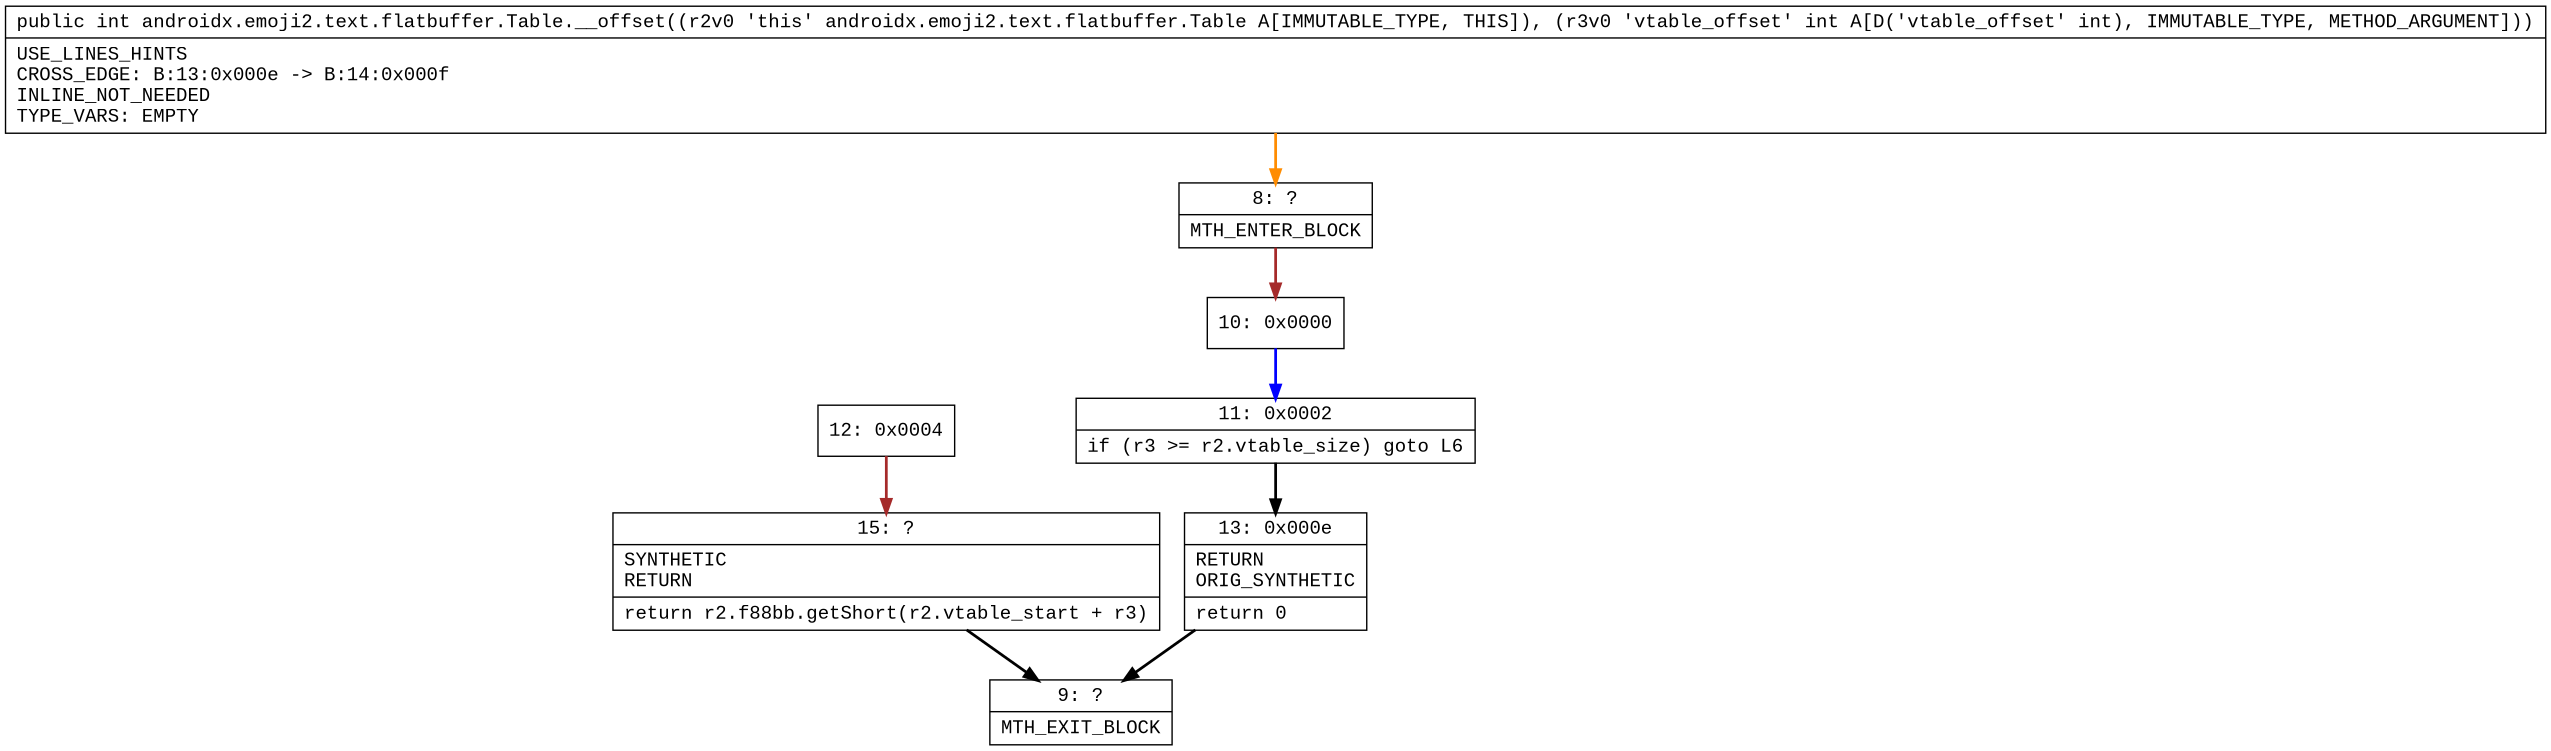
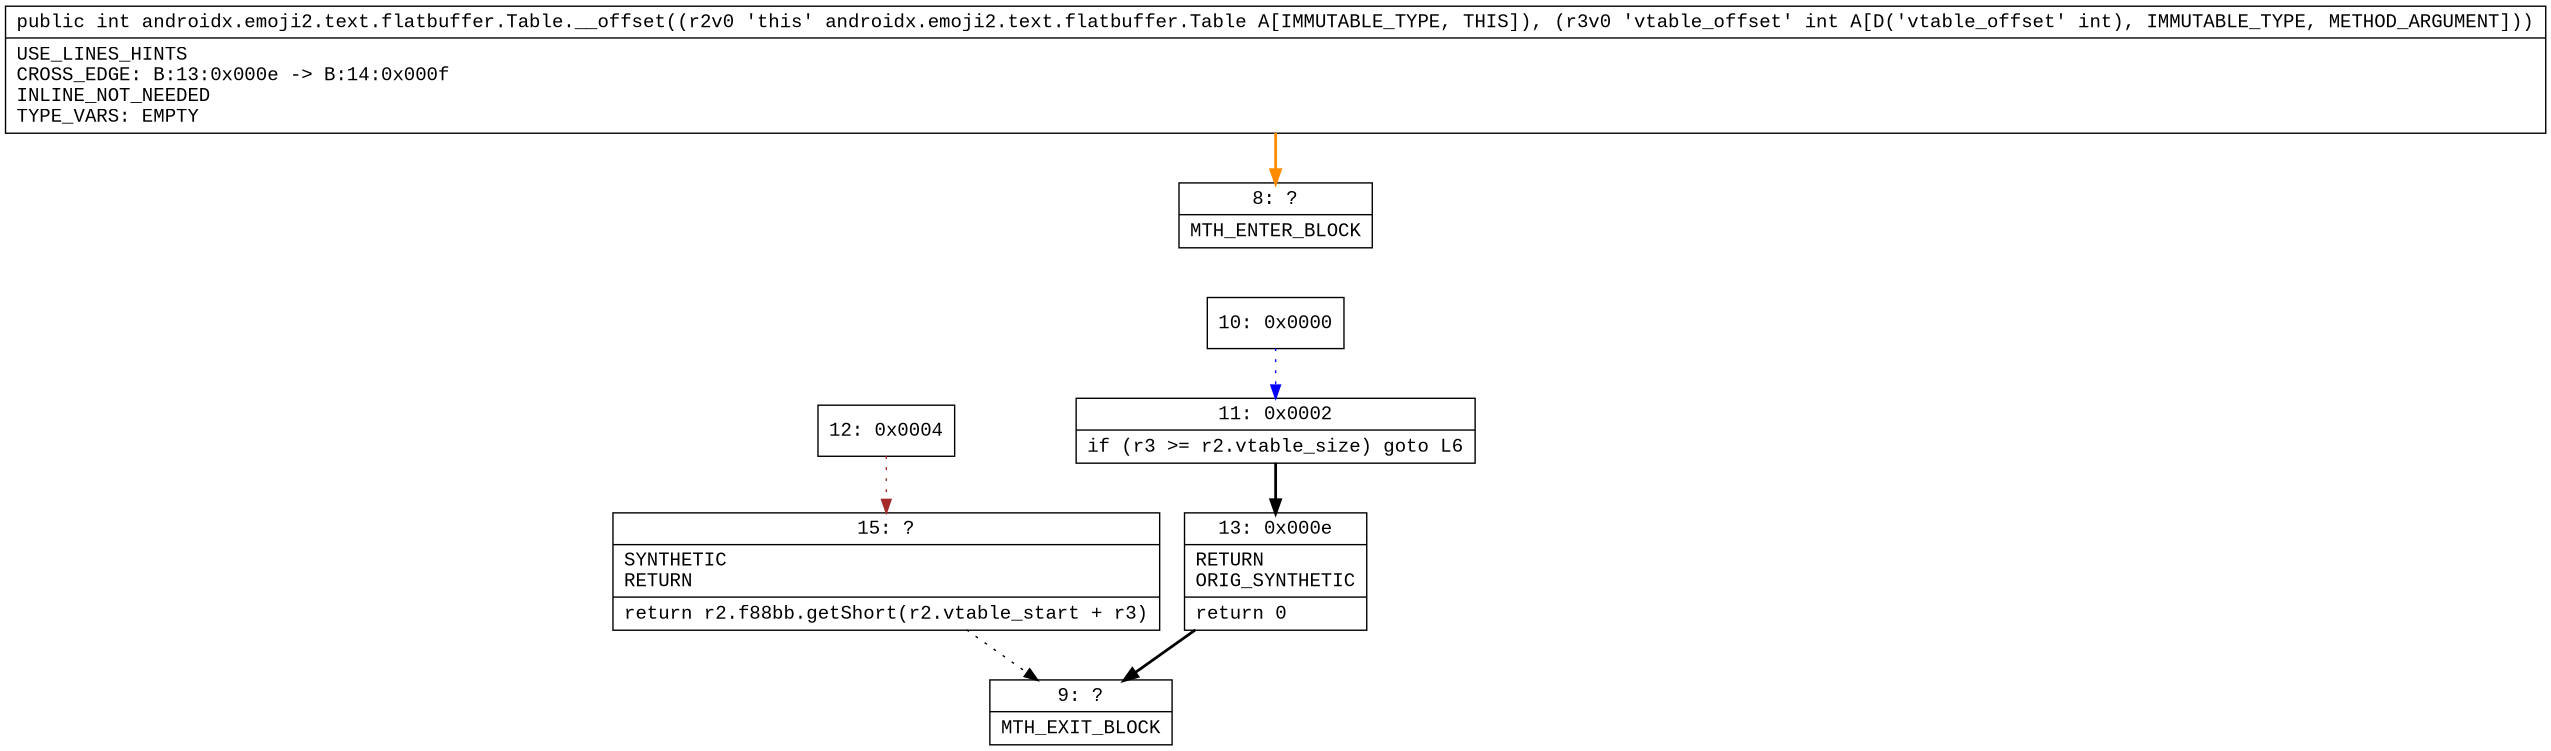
(1276, 266) -> none
(1276, 367) -> (1276, 367)
(886, 478) -> (886, 478)
(996, 651) -> (996, 651)
